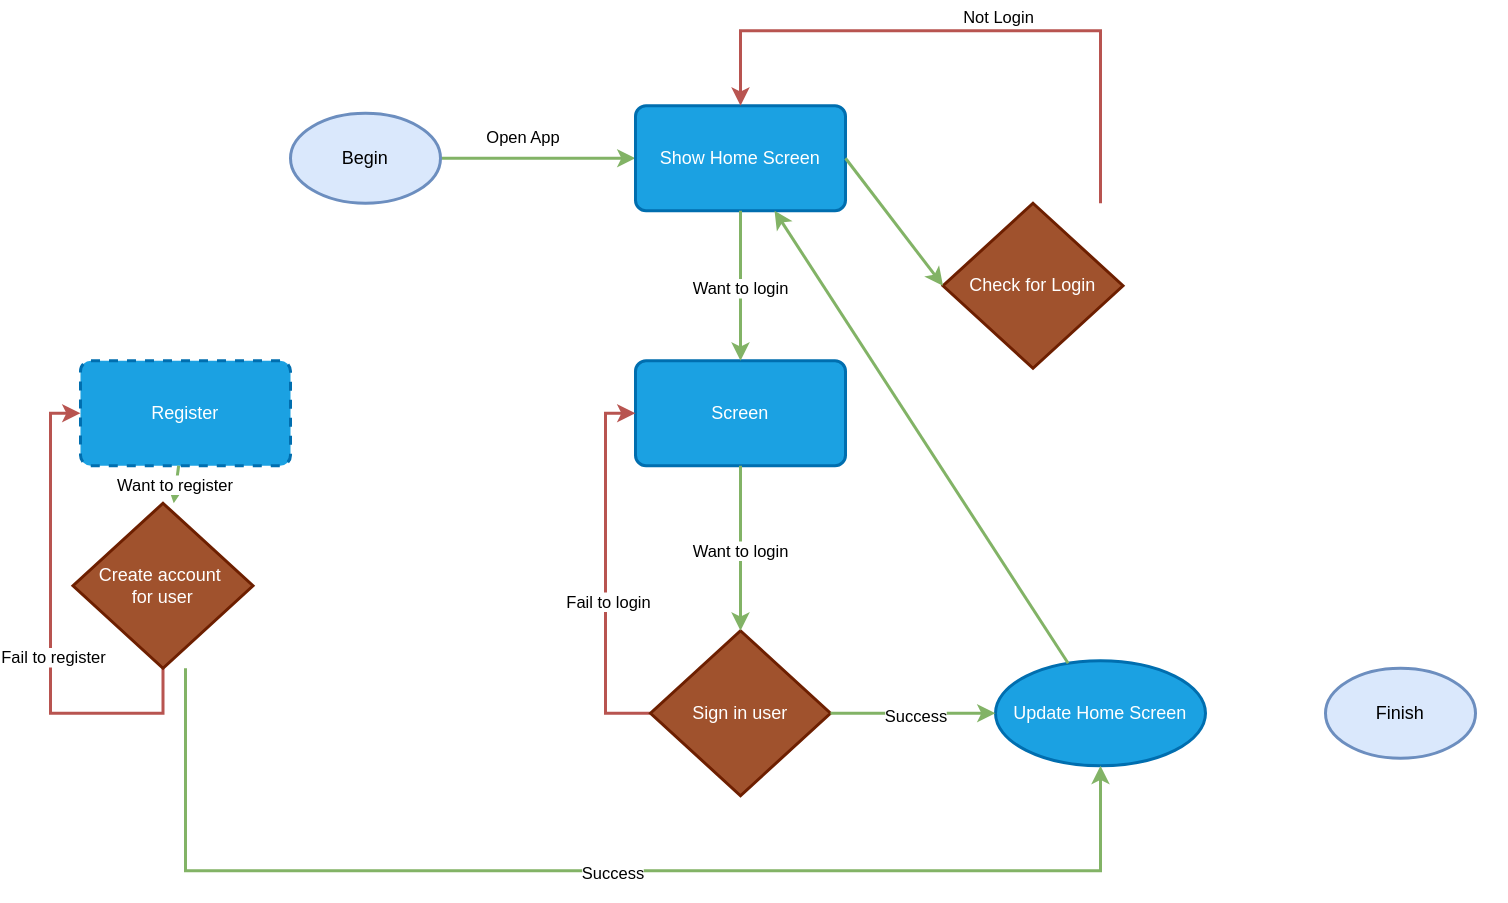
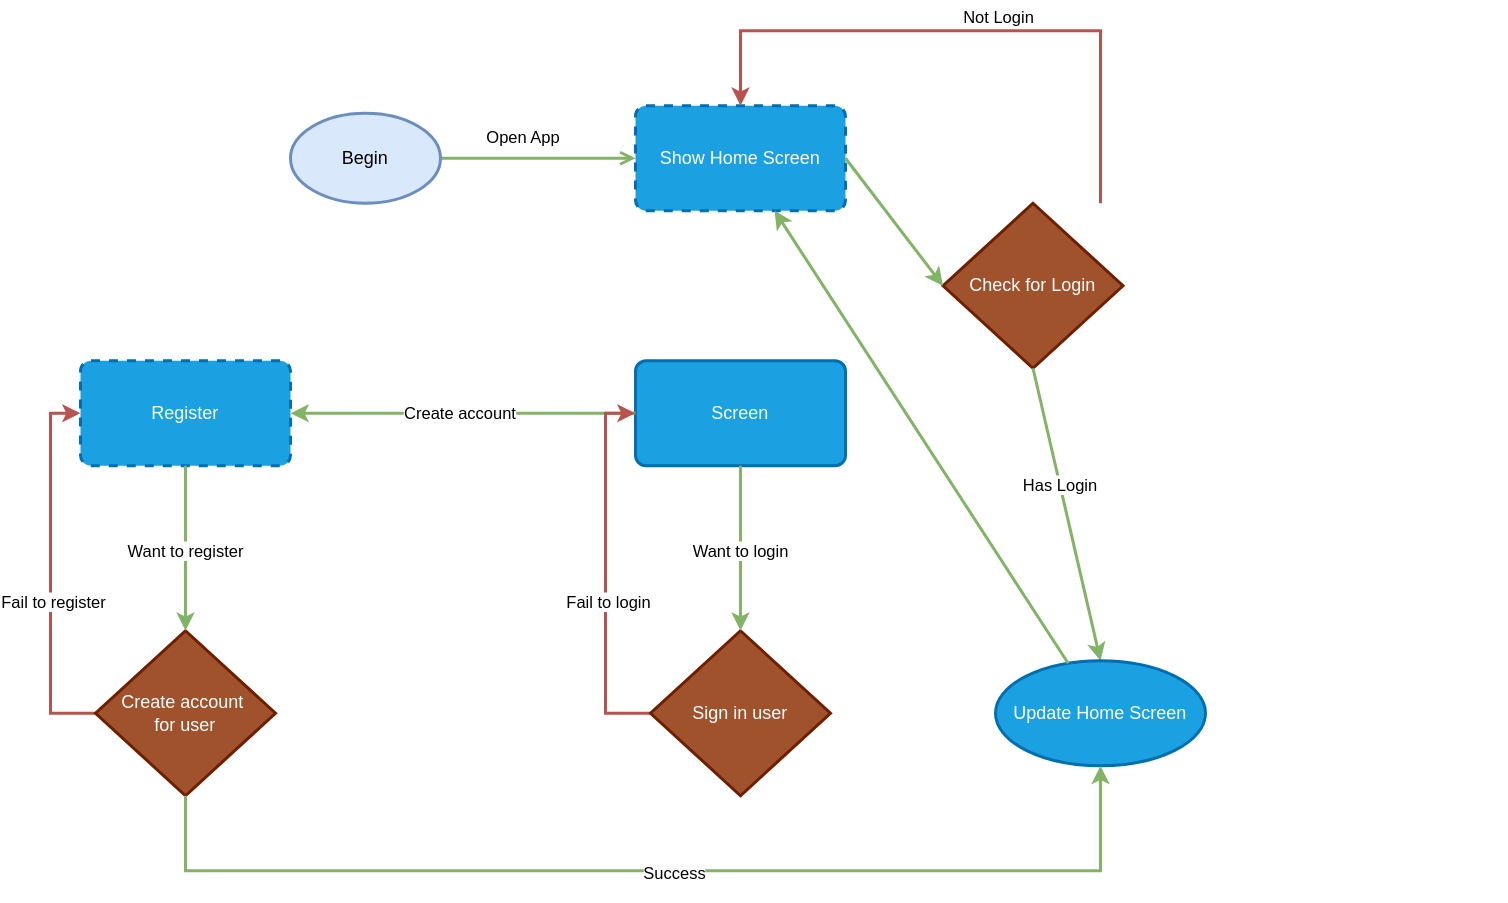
(620, 158) -> (622, 158)
(740, 158) -> (740, 158)
(740, 279) -> none
none -> (453, 413)
none -> (1065, 508)
(163, 586) -> (185, 713)
(907, 713) -> none
(1400, 713) -> none
